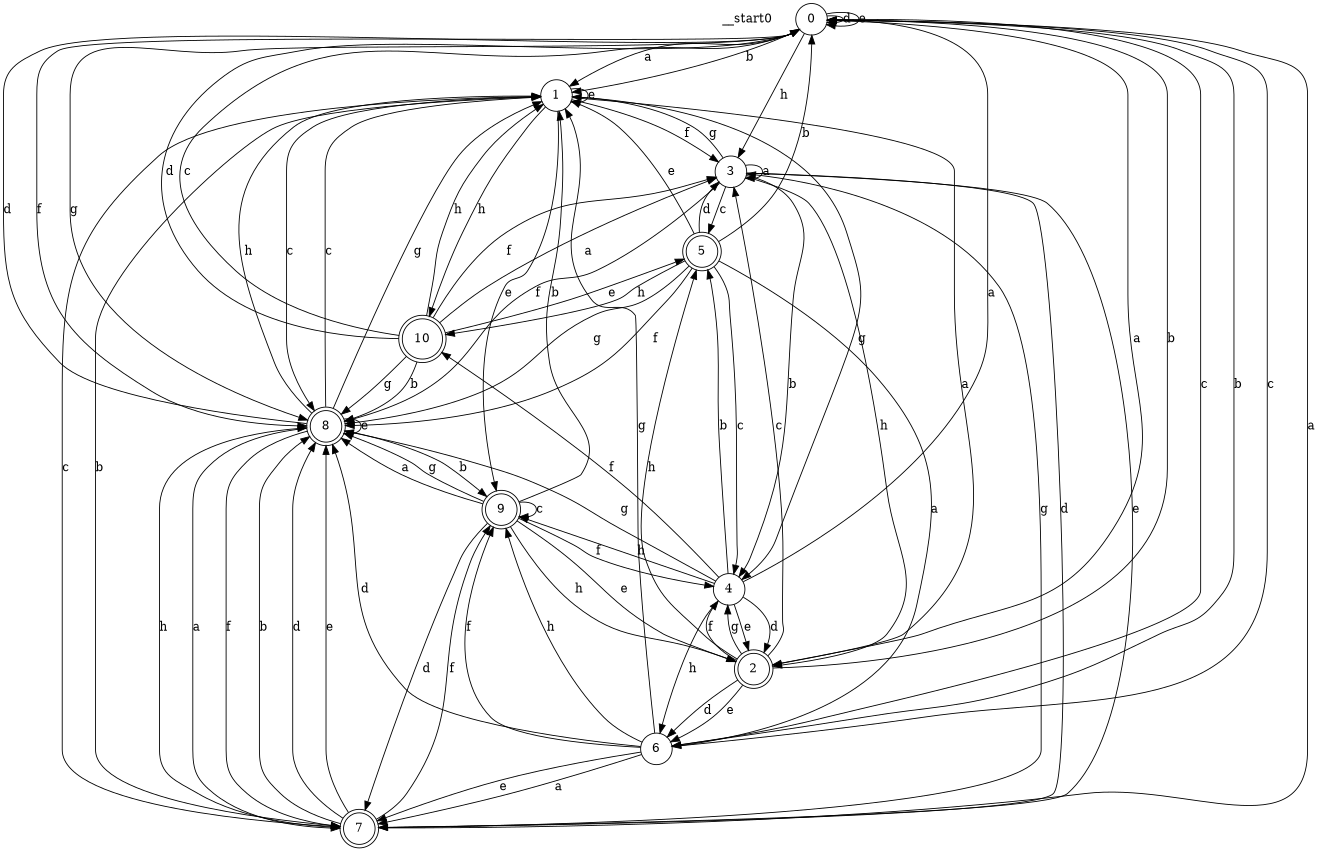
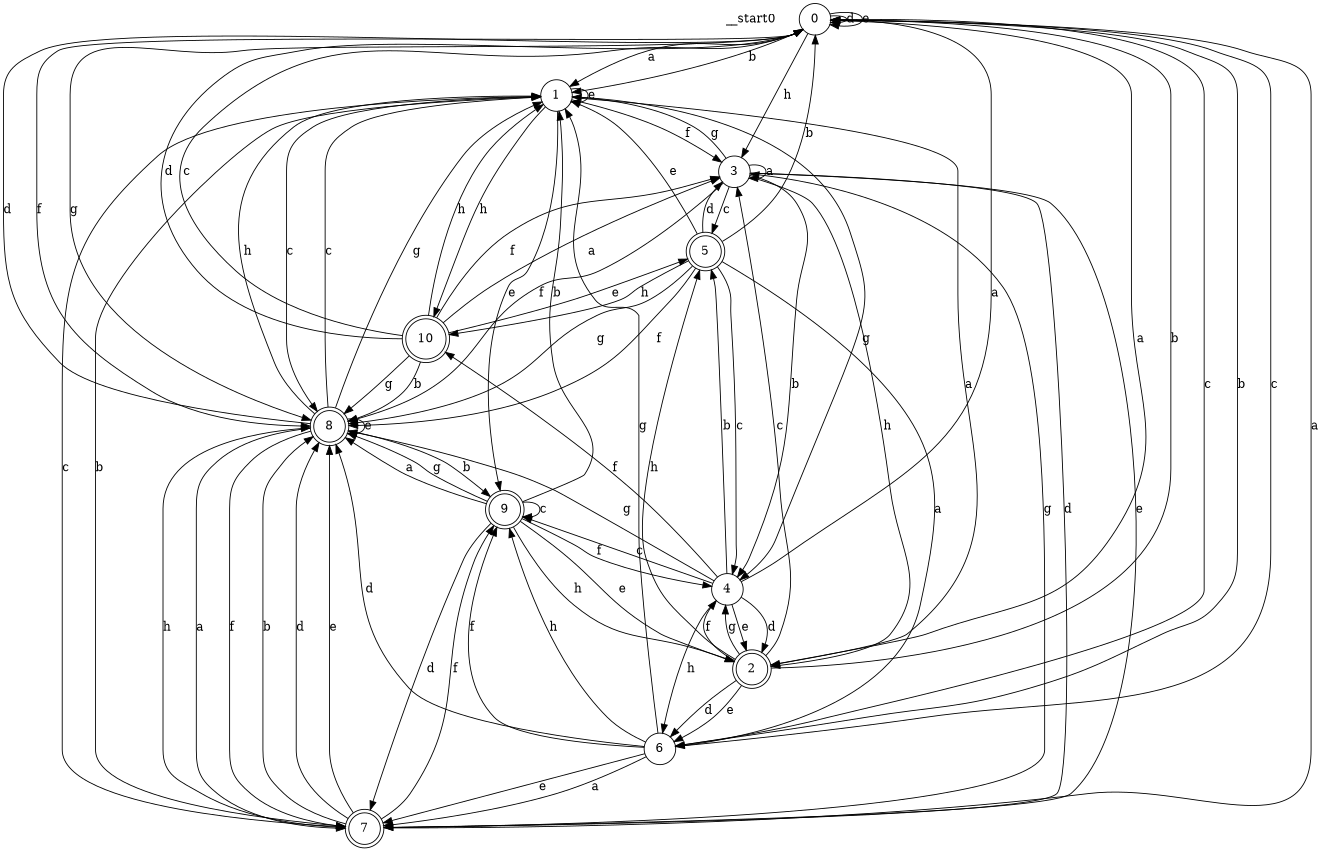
(642, 551) -> (640, 551)
